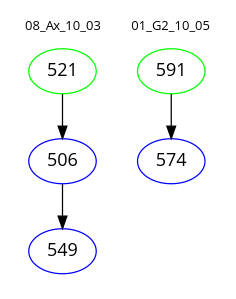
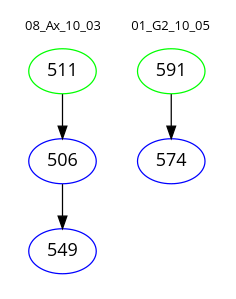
(62, 71) -> (62, 71)
